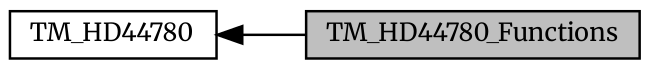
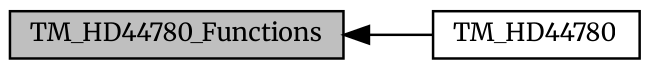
(274, 35) -> (401, 35)
